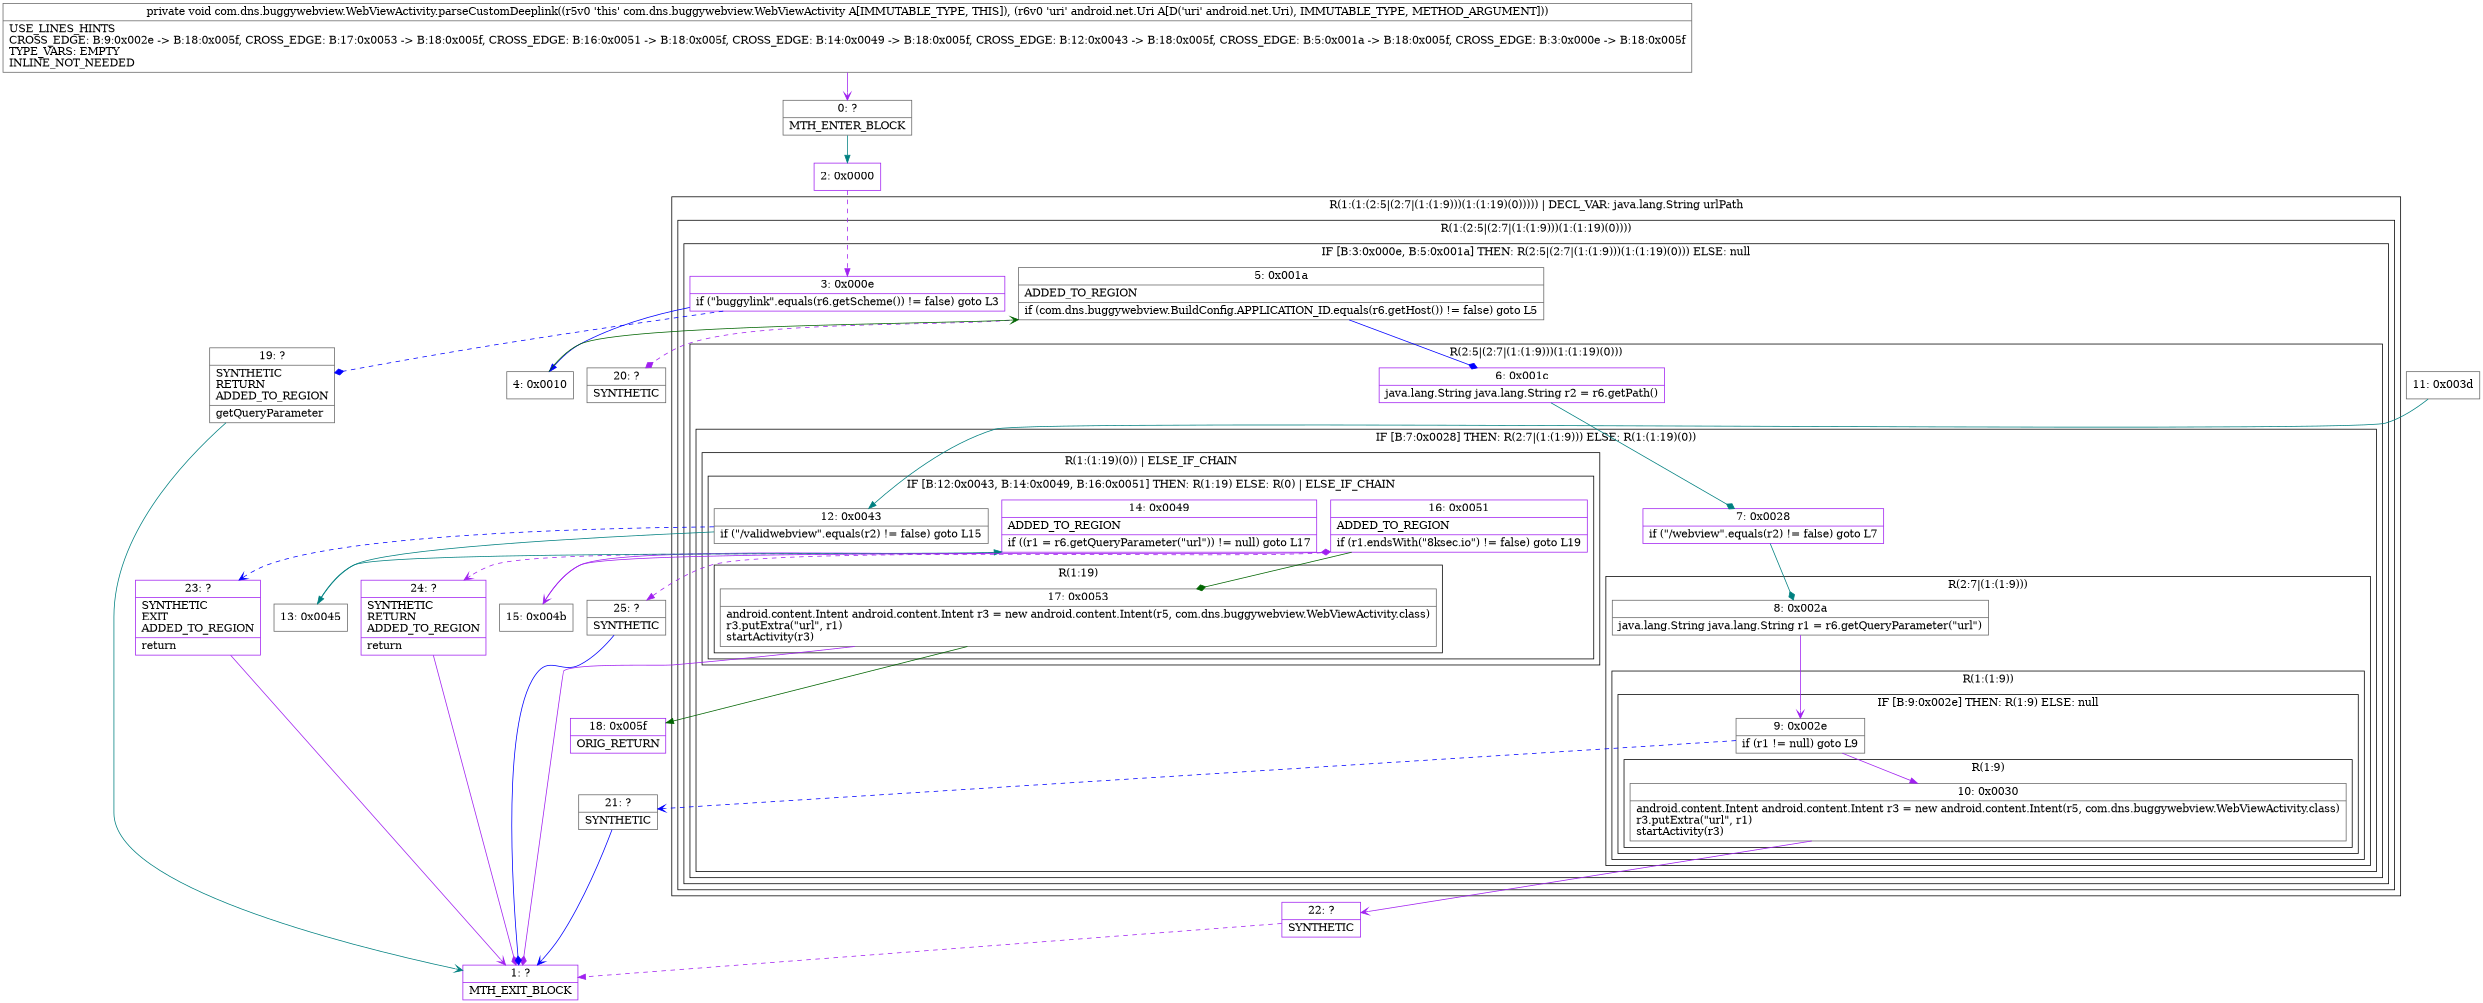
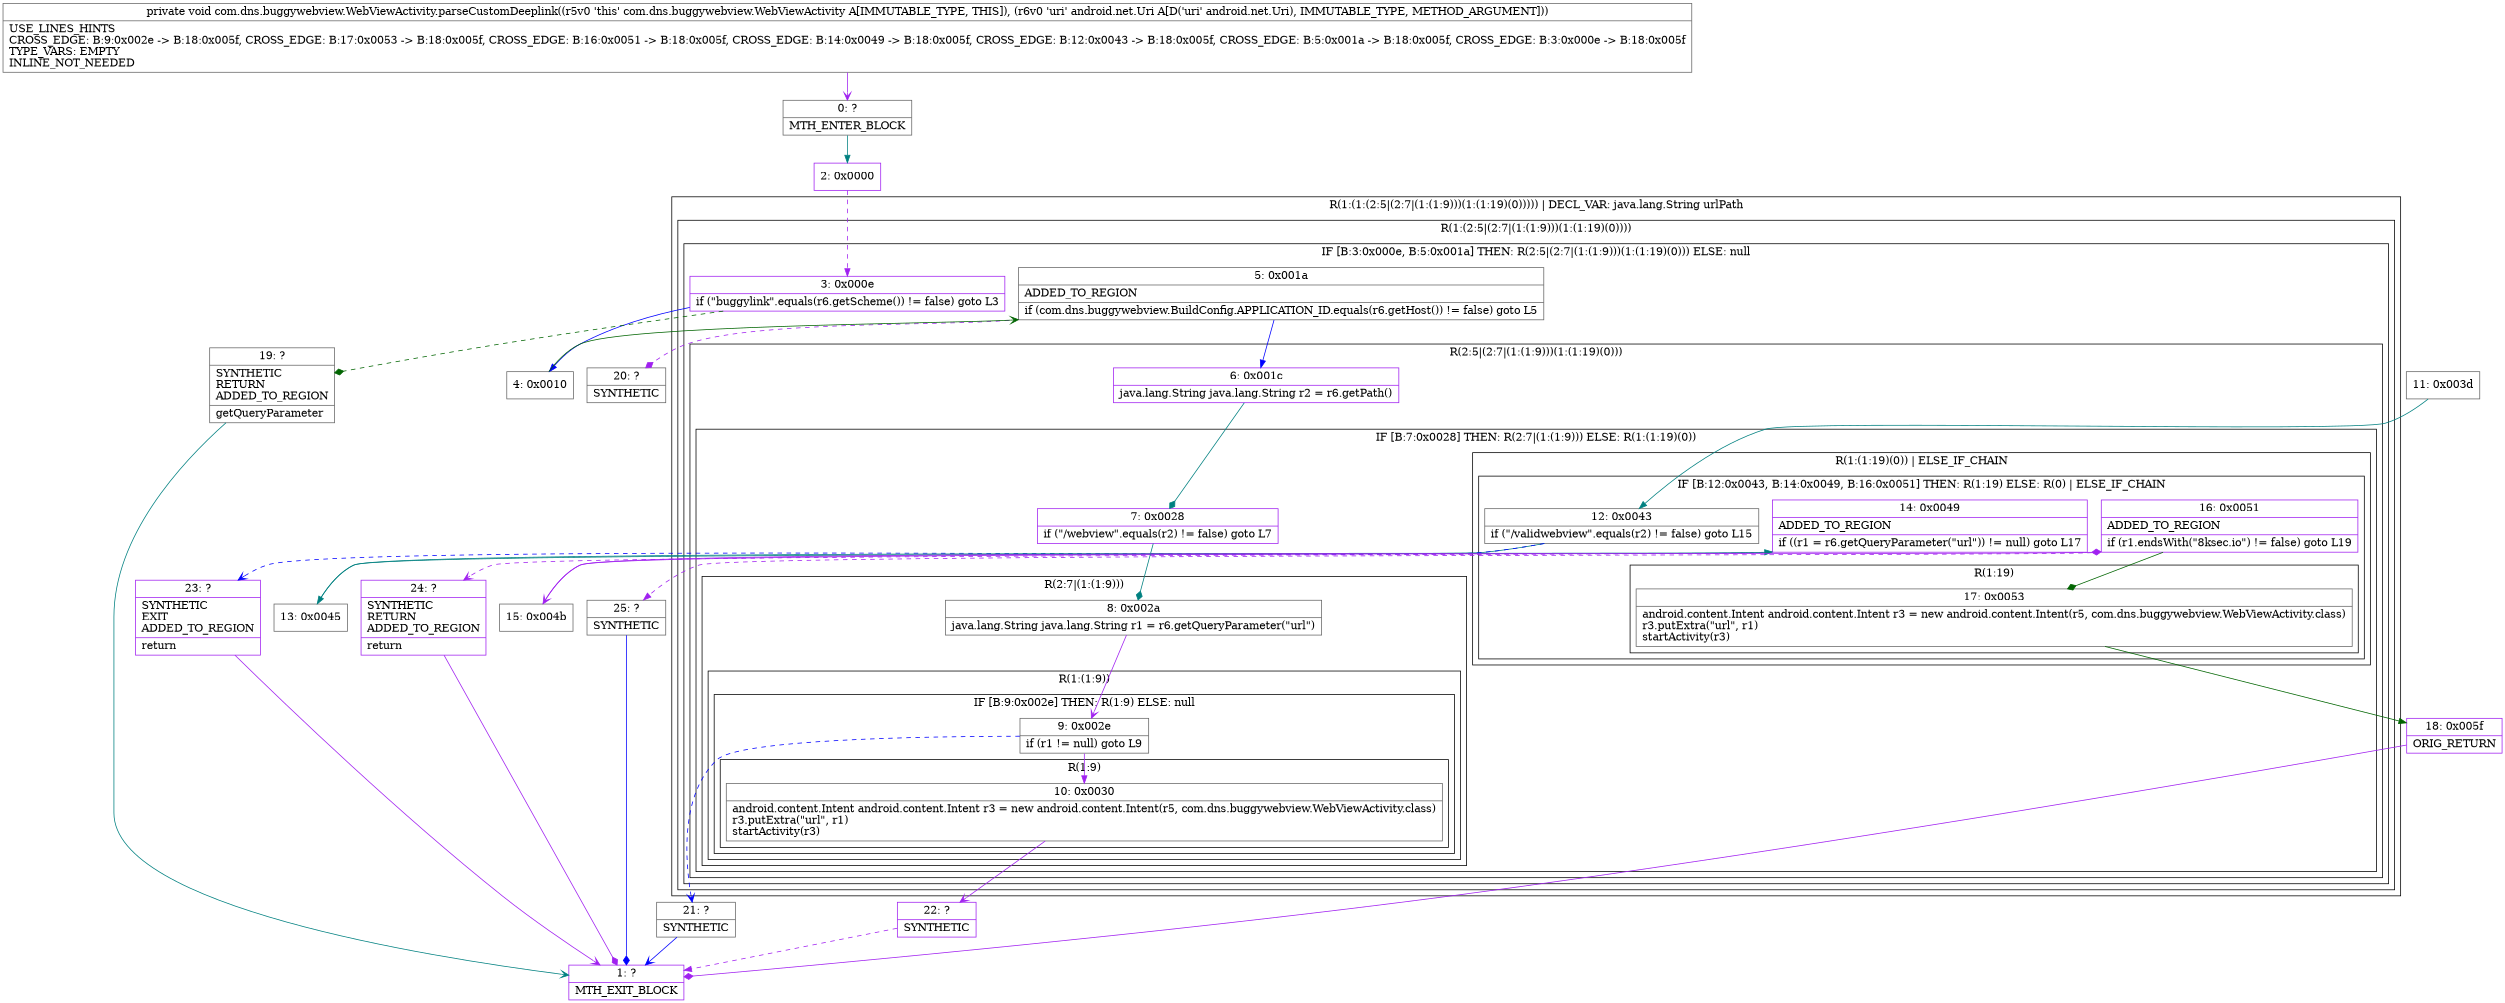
(533, 339) -> (533, 339)
(1400, 339) -> (1269, 339)
(562, 683) -> (1681, 863)
